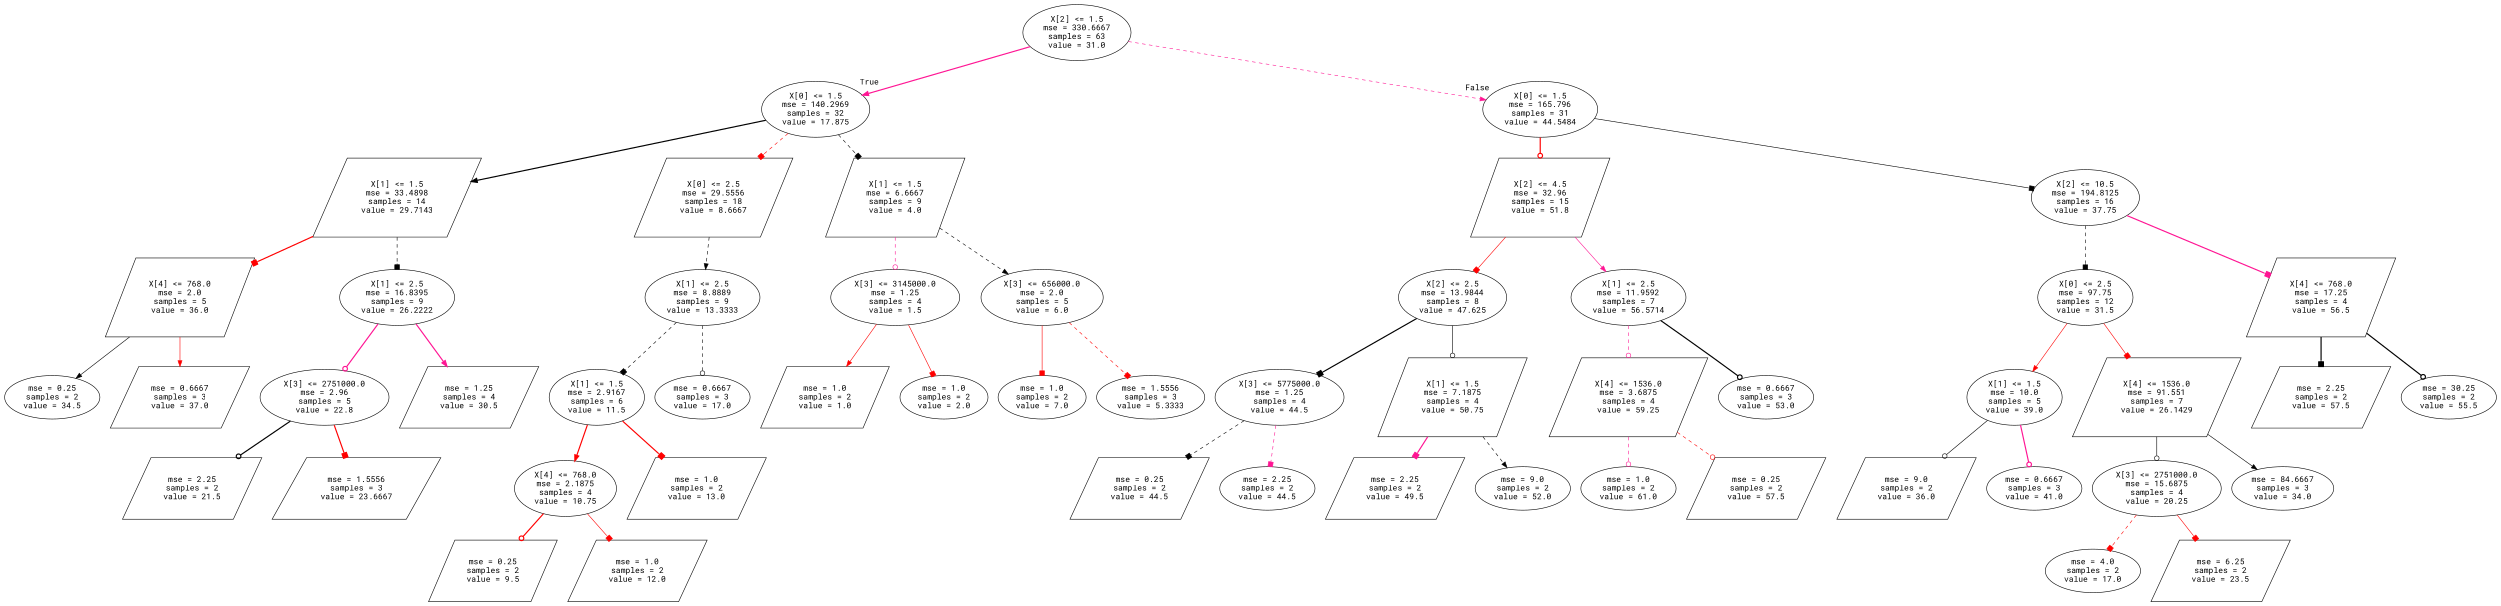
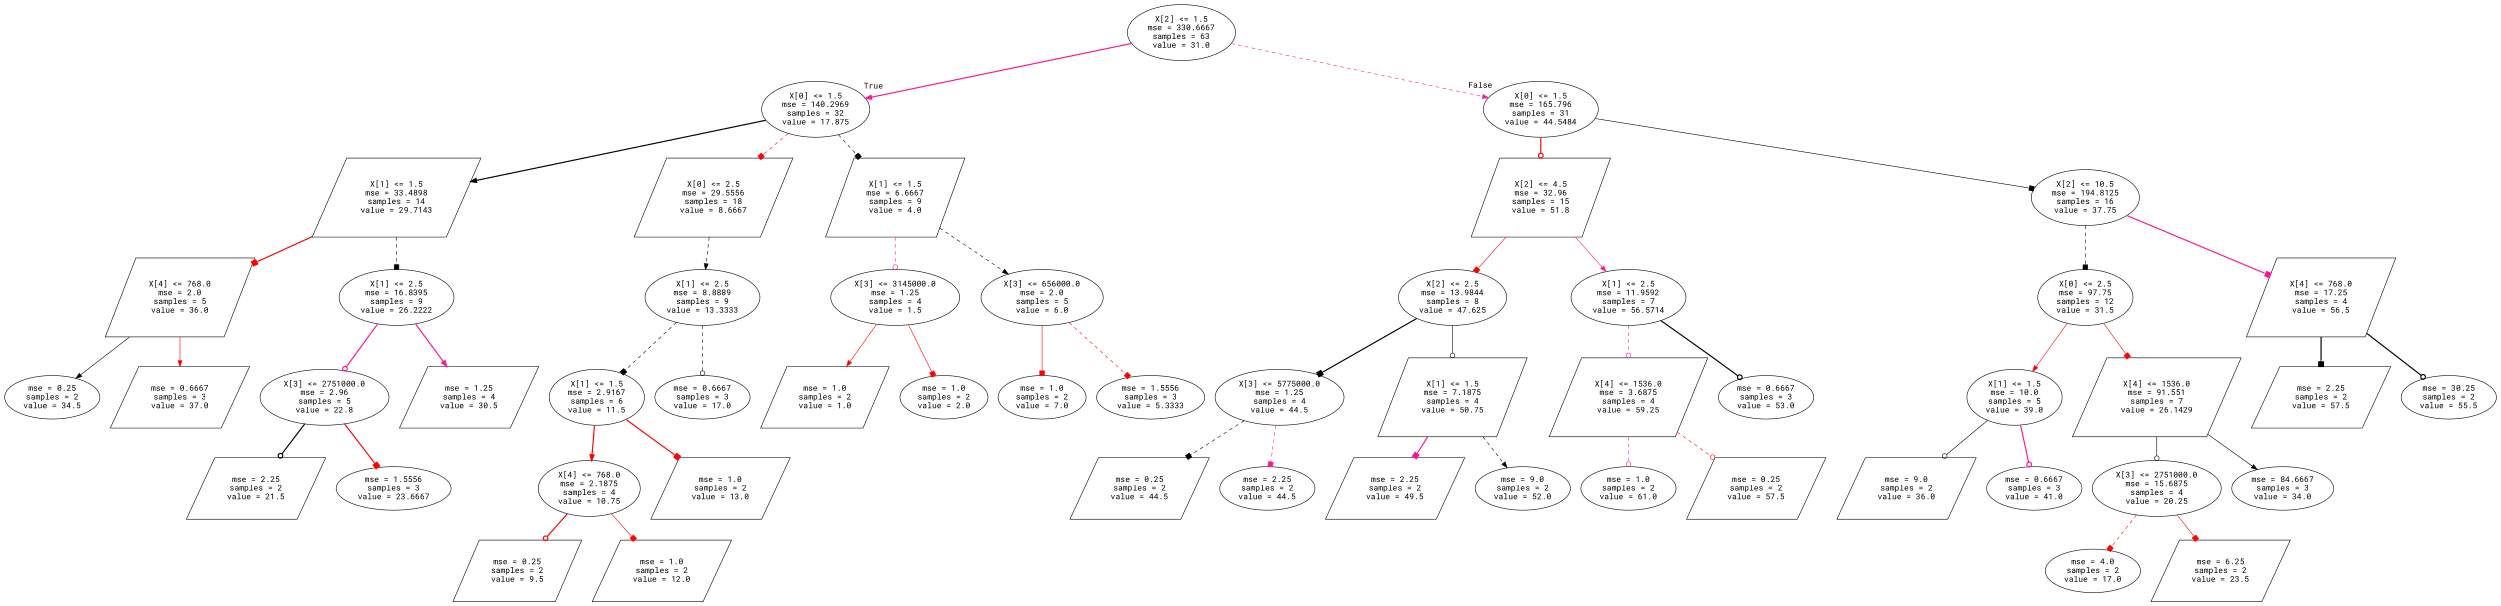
(356, 488) -> (394, 488)
